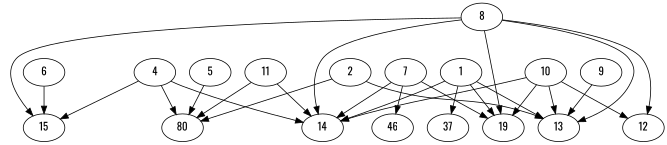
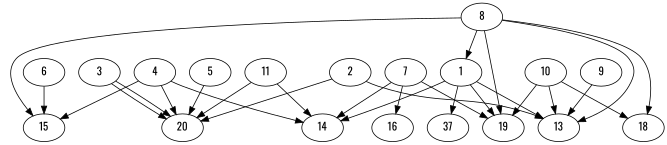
(365, 37) -> (473, 41)
none -> (99, 72)
(415, 102) -> none
(183, 128) -> (183, 128)
(393, 128) -> (393, 128)
(643, 128) -> (643, 128)
